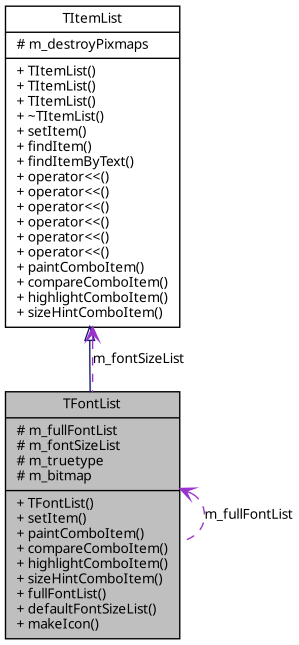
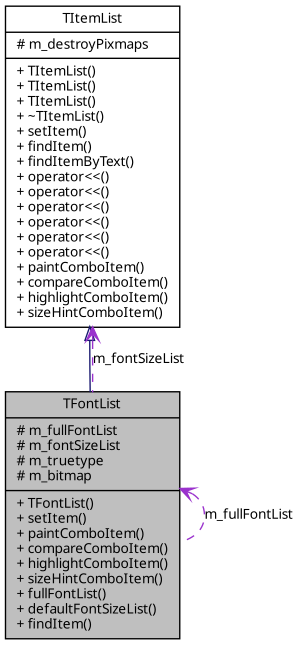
(58, 624) -> (54, 624)
